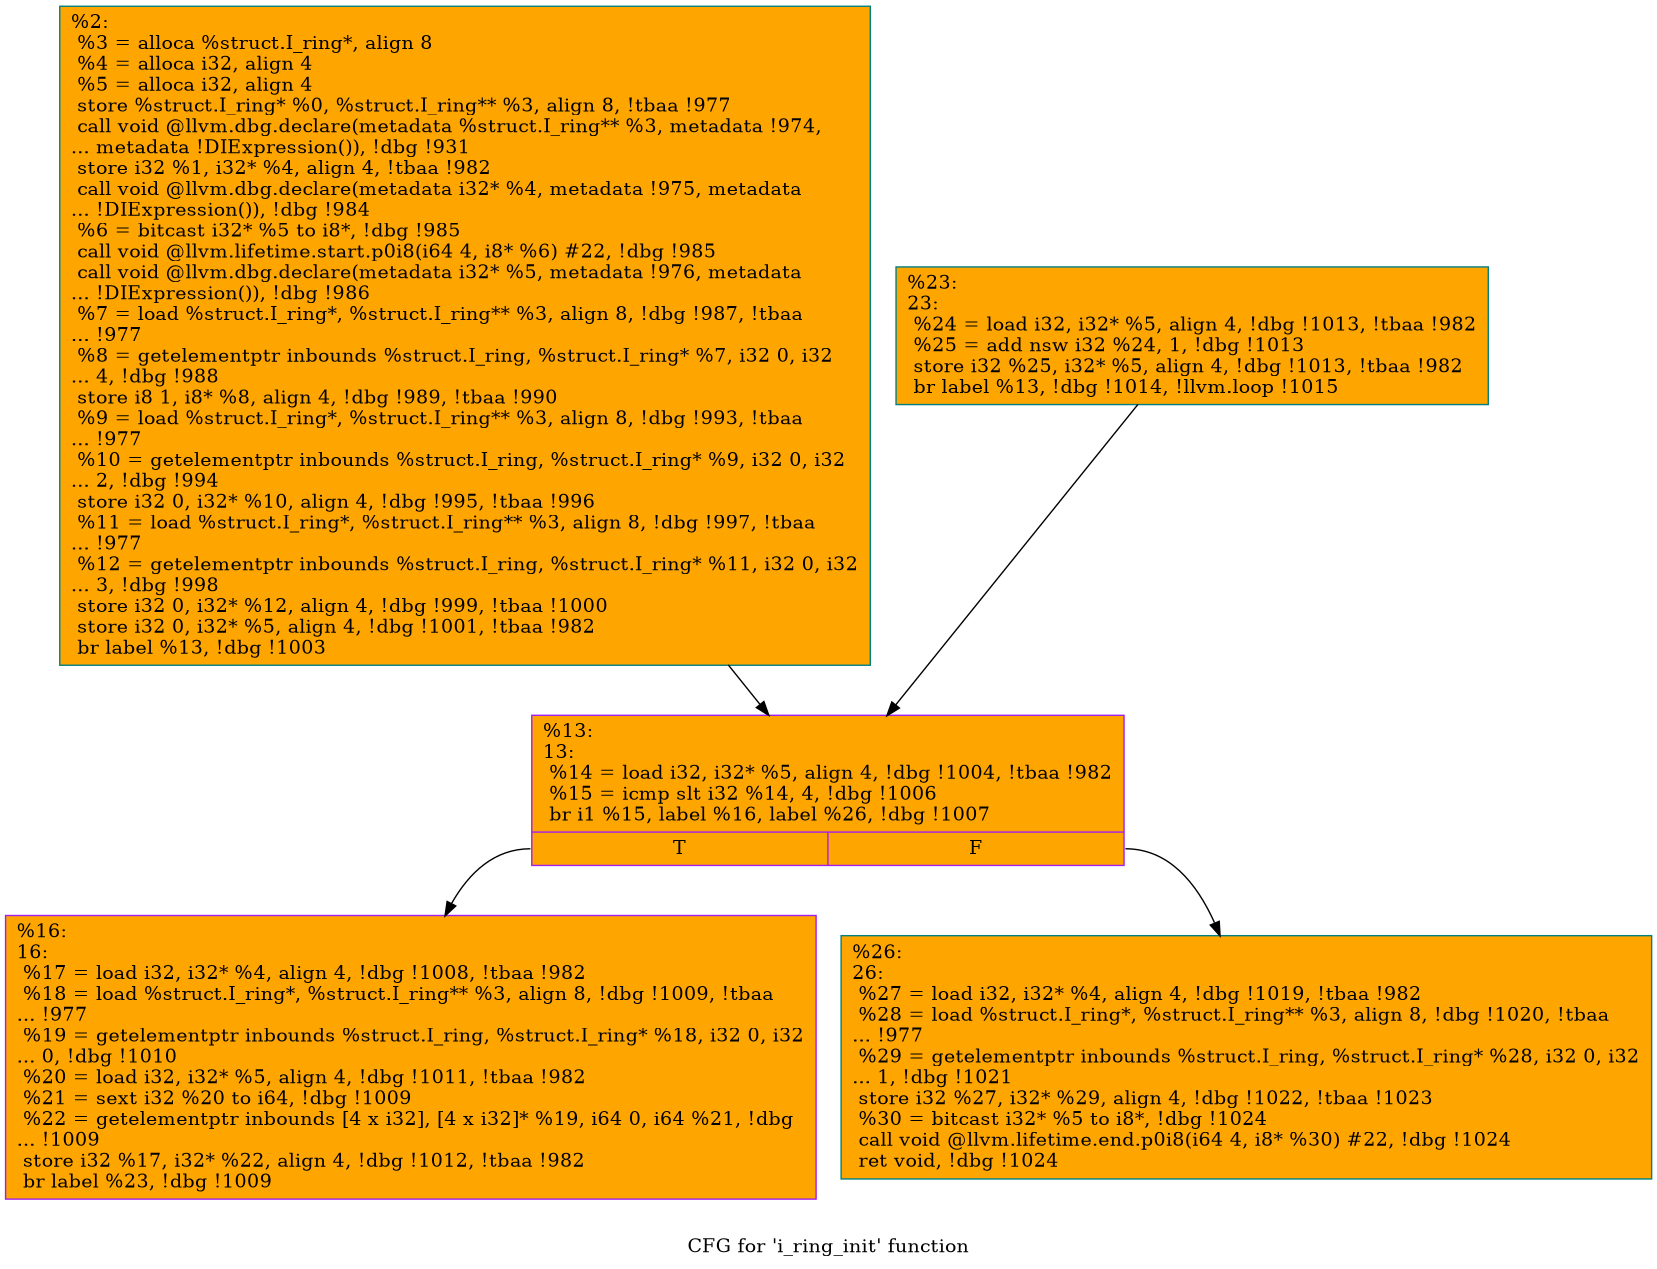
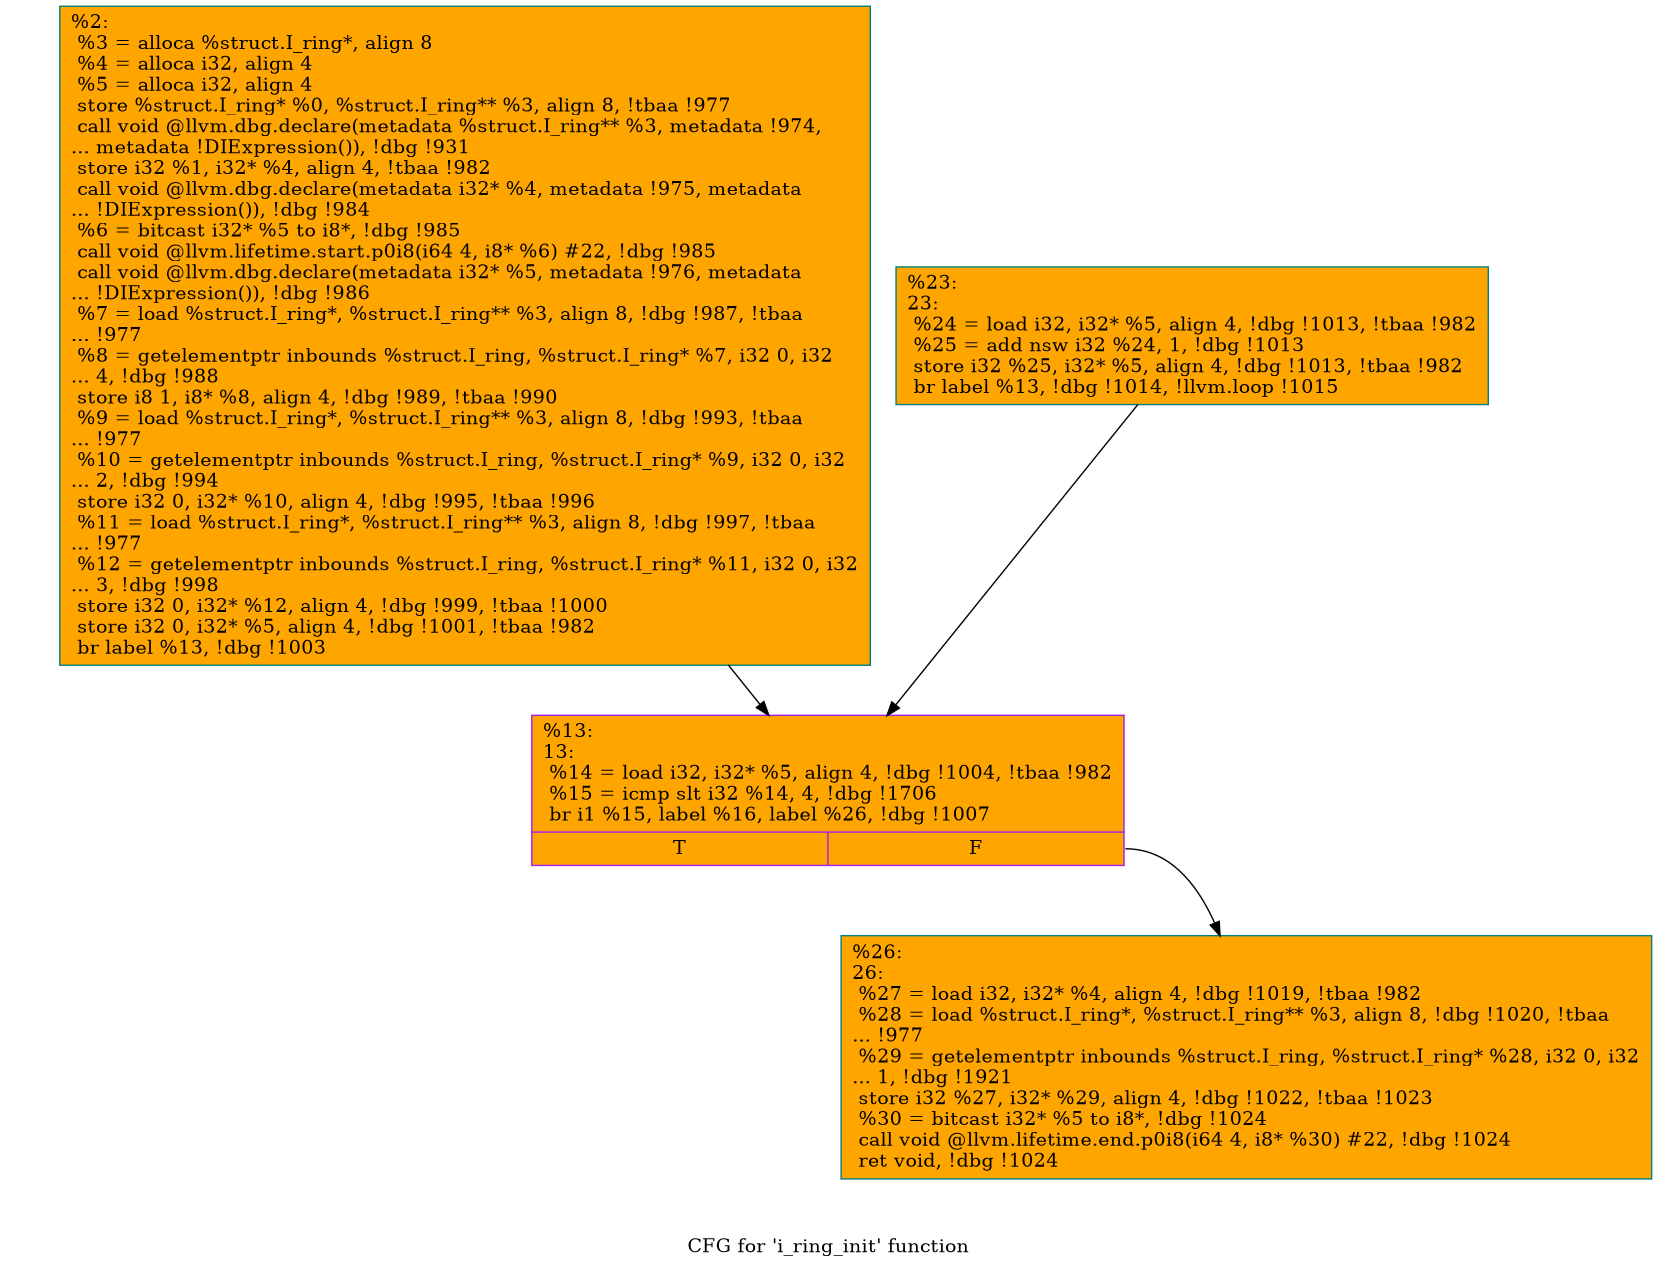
(740, 794) -> (740, 794)
(411, 1057) -> none
(933, 1077) -> (933, 1077)
